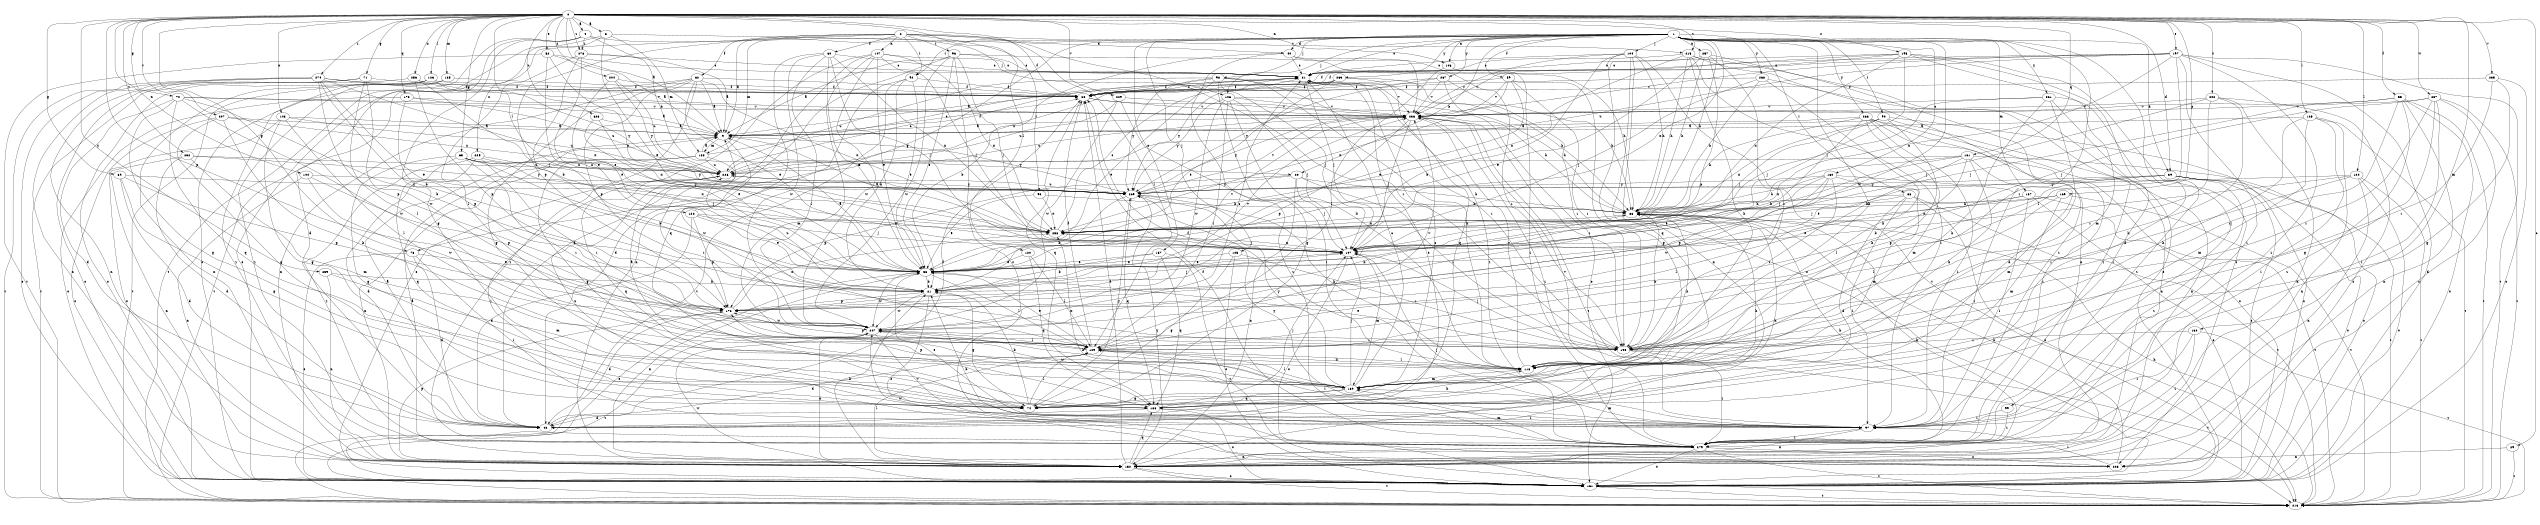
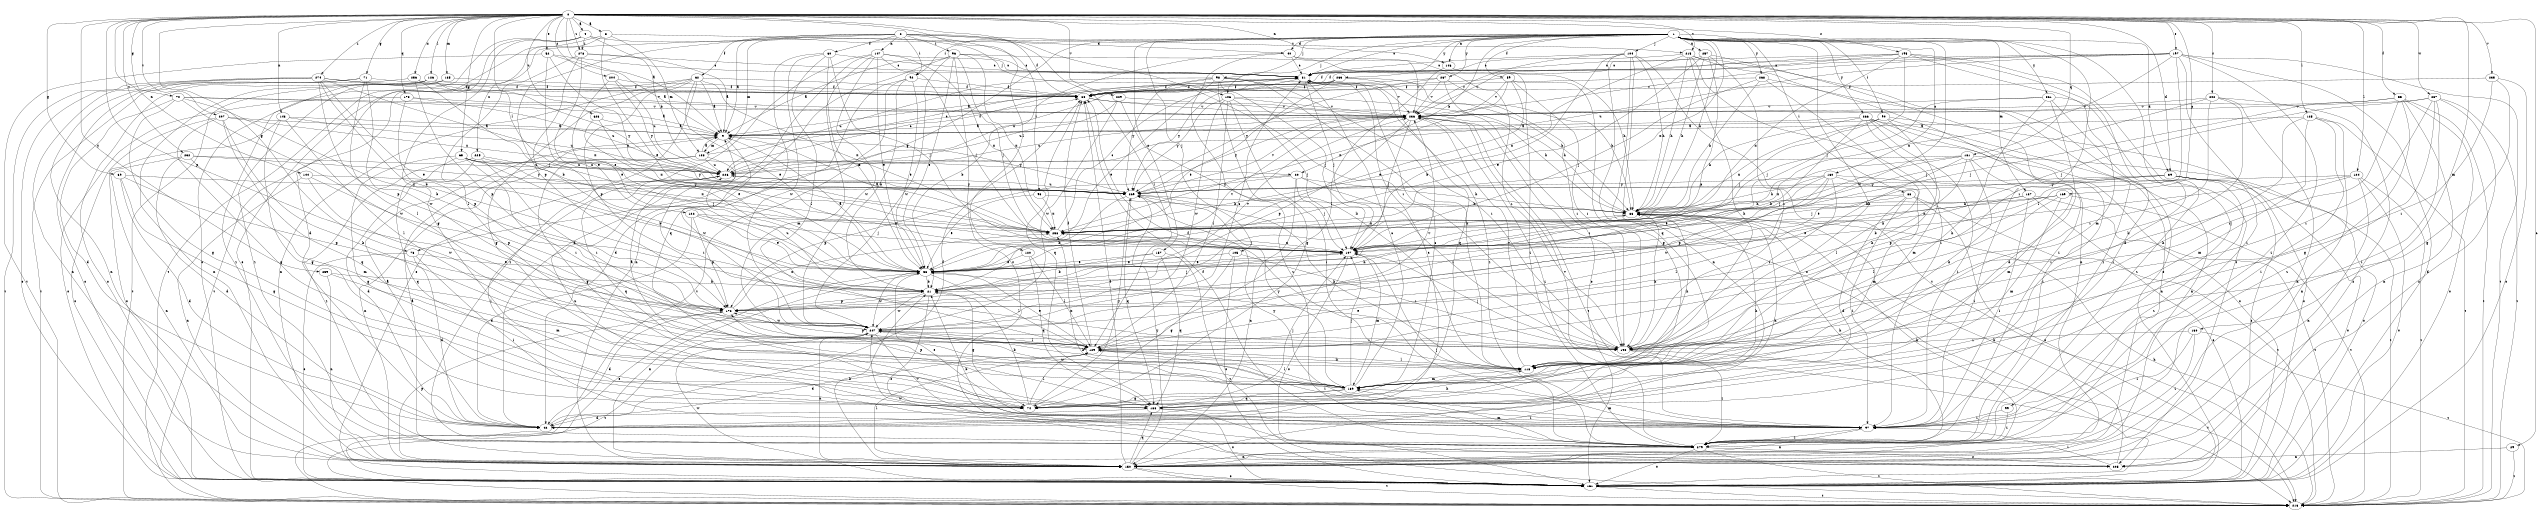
(940, 144) -> (1009, 140)
(594, 363) -> (619, 345)
